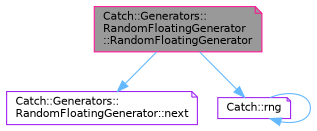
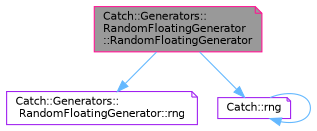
(102, 108) -> (102, 108)
